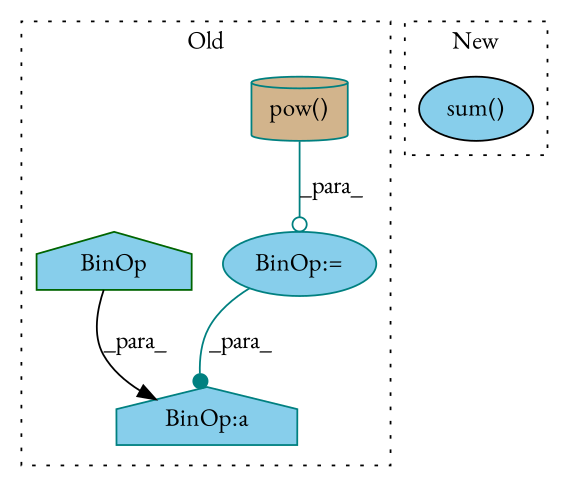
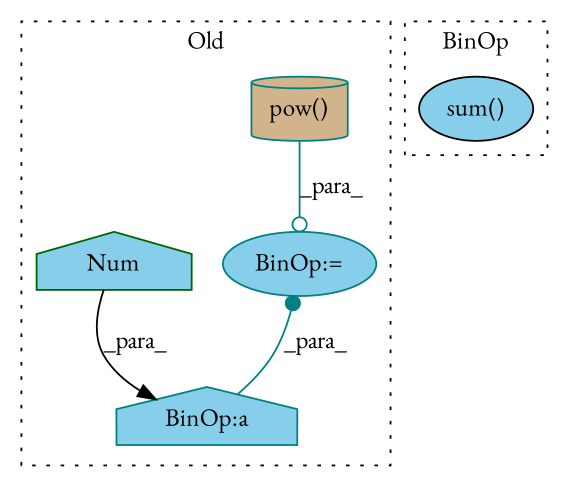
(476, 42) -> (476, 42)
(114, 264) -> (114, 264)
(211, 323) -> (272, 357)
